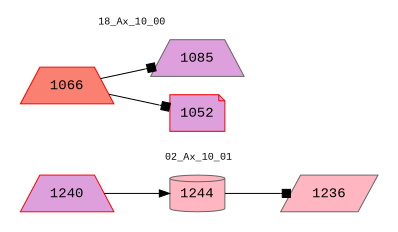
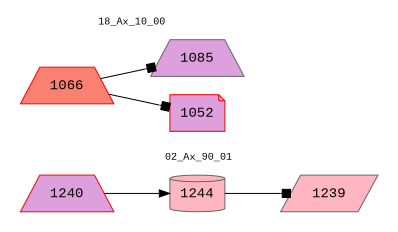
(199, 157) -> (199, 157)
(329, 193) -> (329, 193)
